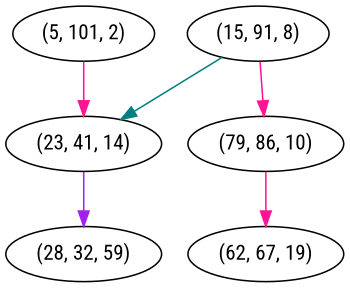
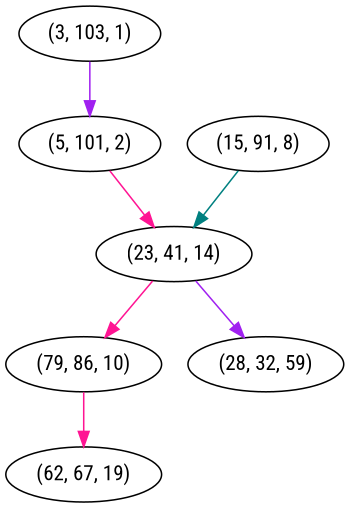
none -> (90, 34)
(261, 81) -> (134, 303)
